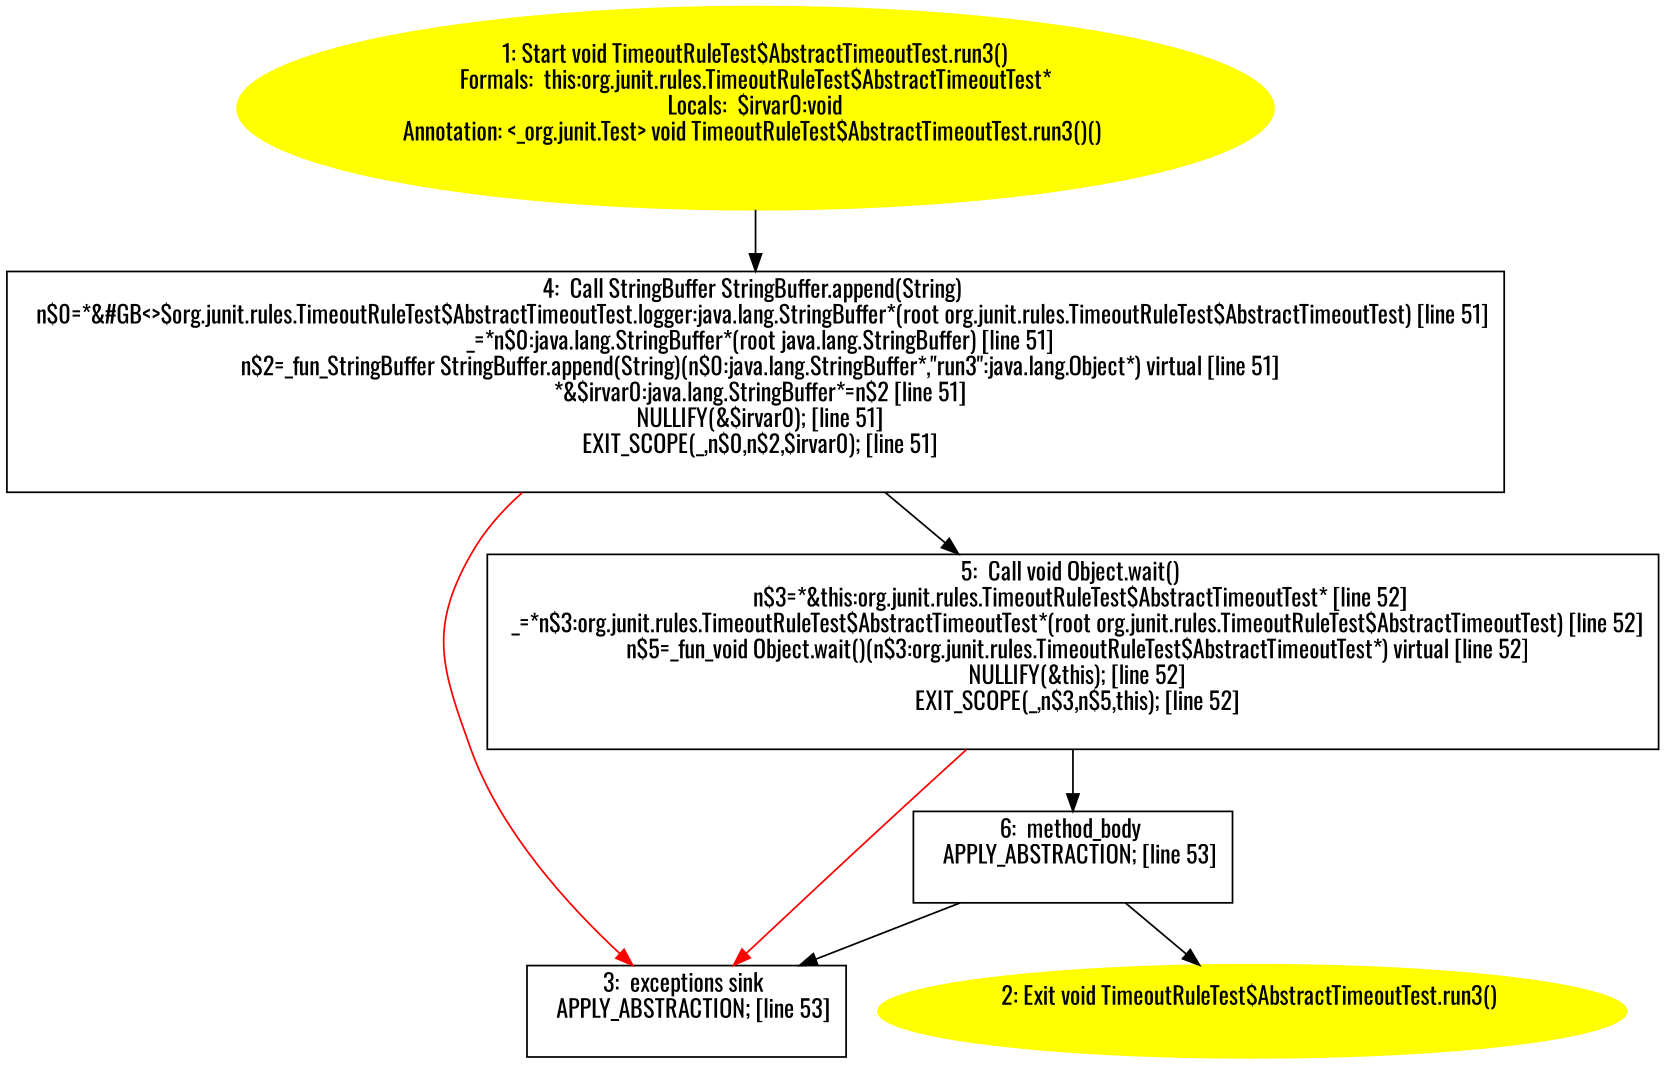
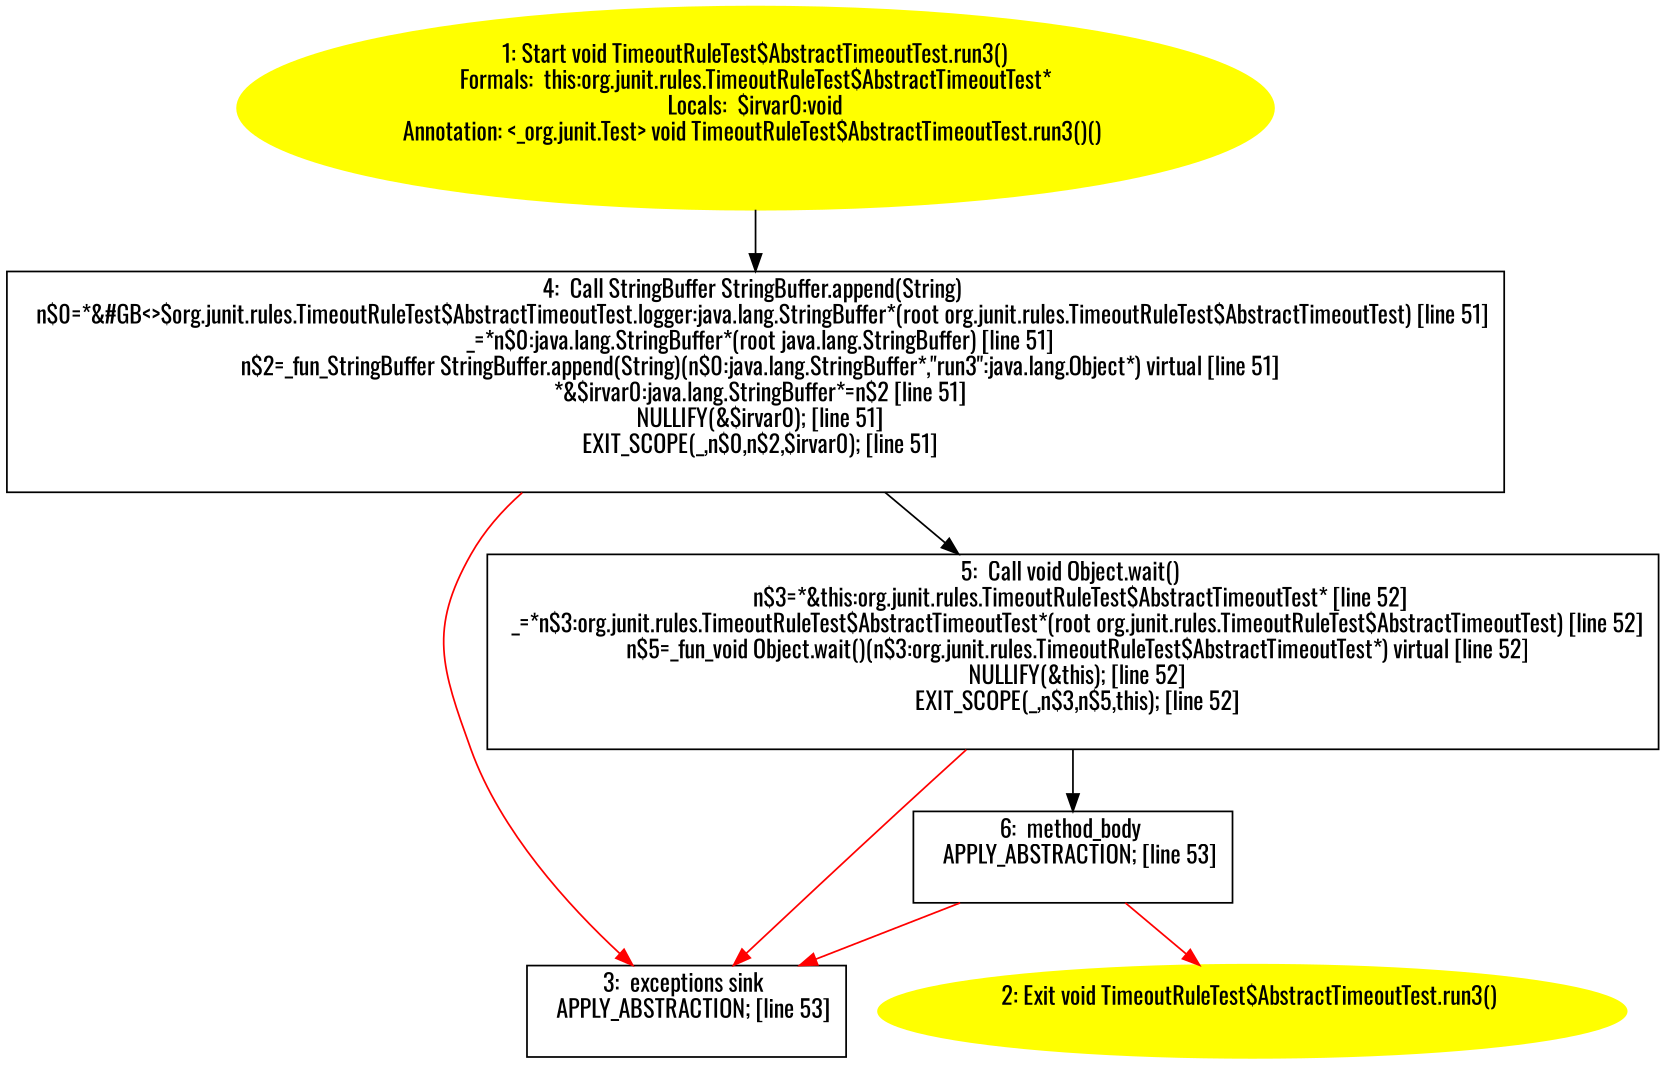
(1156, 928) -> (1156, 928)
(888, 931) -> (888, 931)
